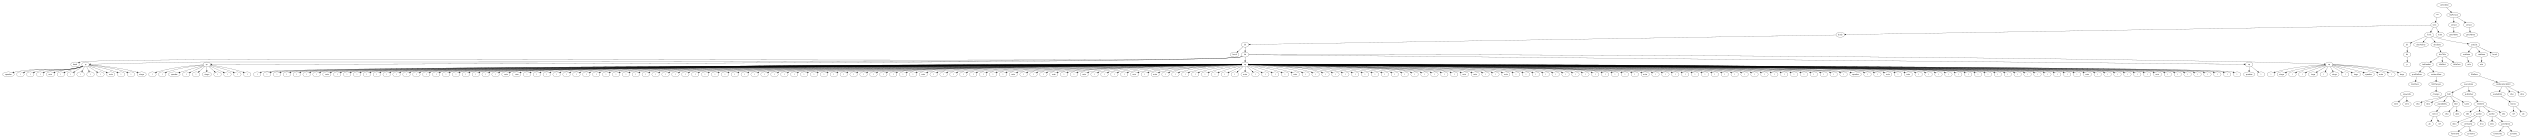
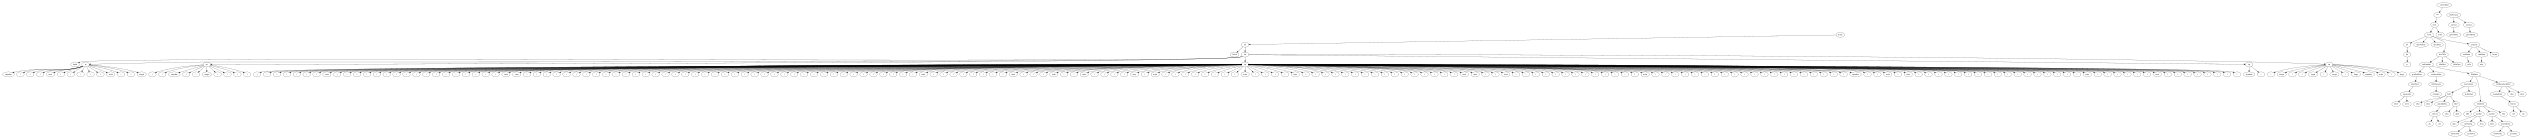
(2449, 10) -> (2441, 10)
(2138, 30) -> none
(2439, 49) -> (2443, 41)
none -> (2450, 70)
none -> (2472, 79)
none -> (2411, 89)
(2474, 99) -> (2479, 88)
(2467, 104) -> none
